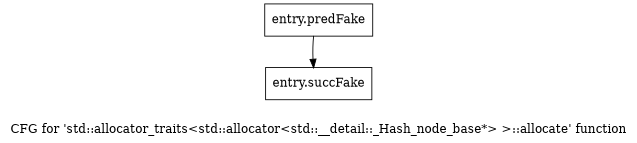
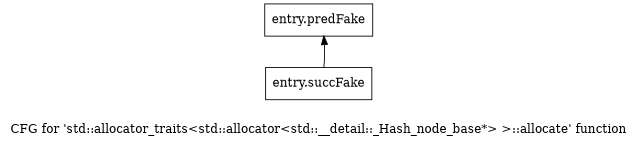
(313, 48) -> (325, 56)
